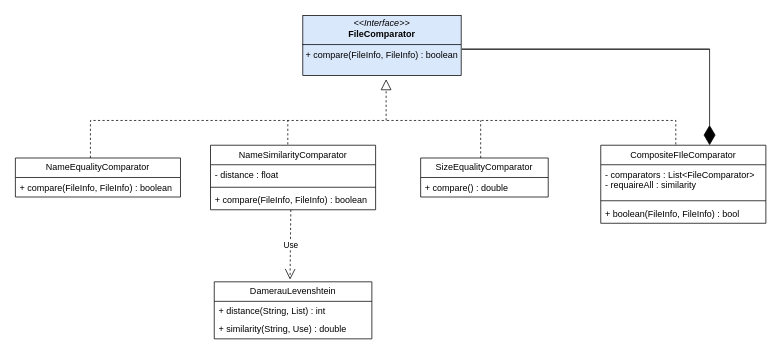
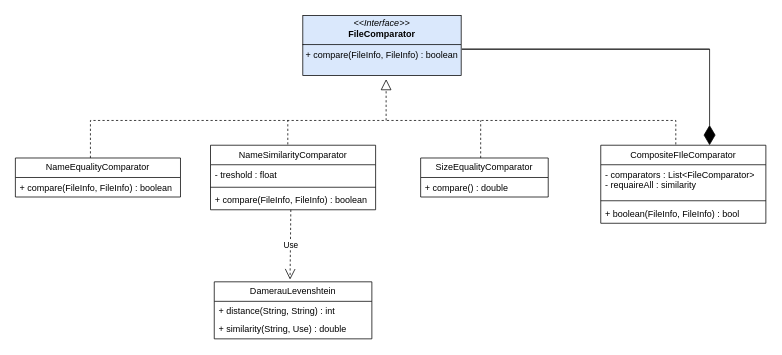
(253, 175) -> (253, 175)
(283, 312) -> (288, 312)
